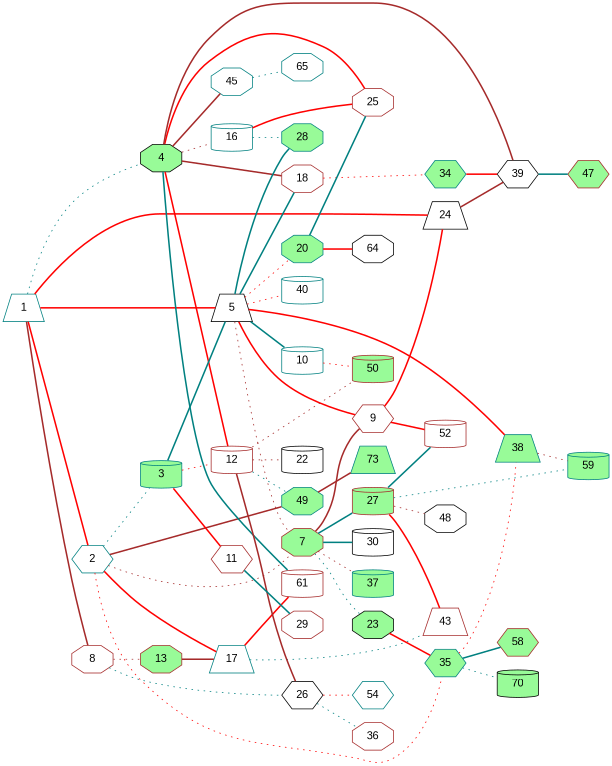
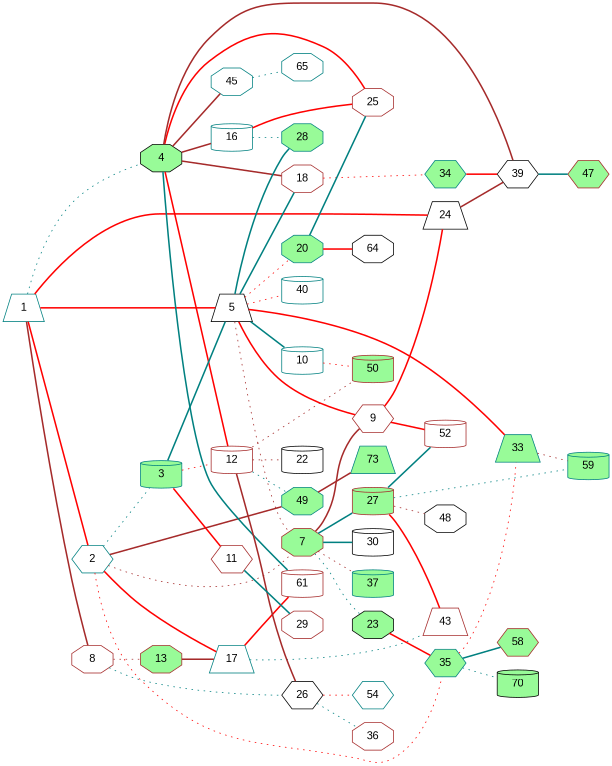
(196, 148) -> (196, 148)
(518, 448) -> (518, 448)
